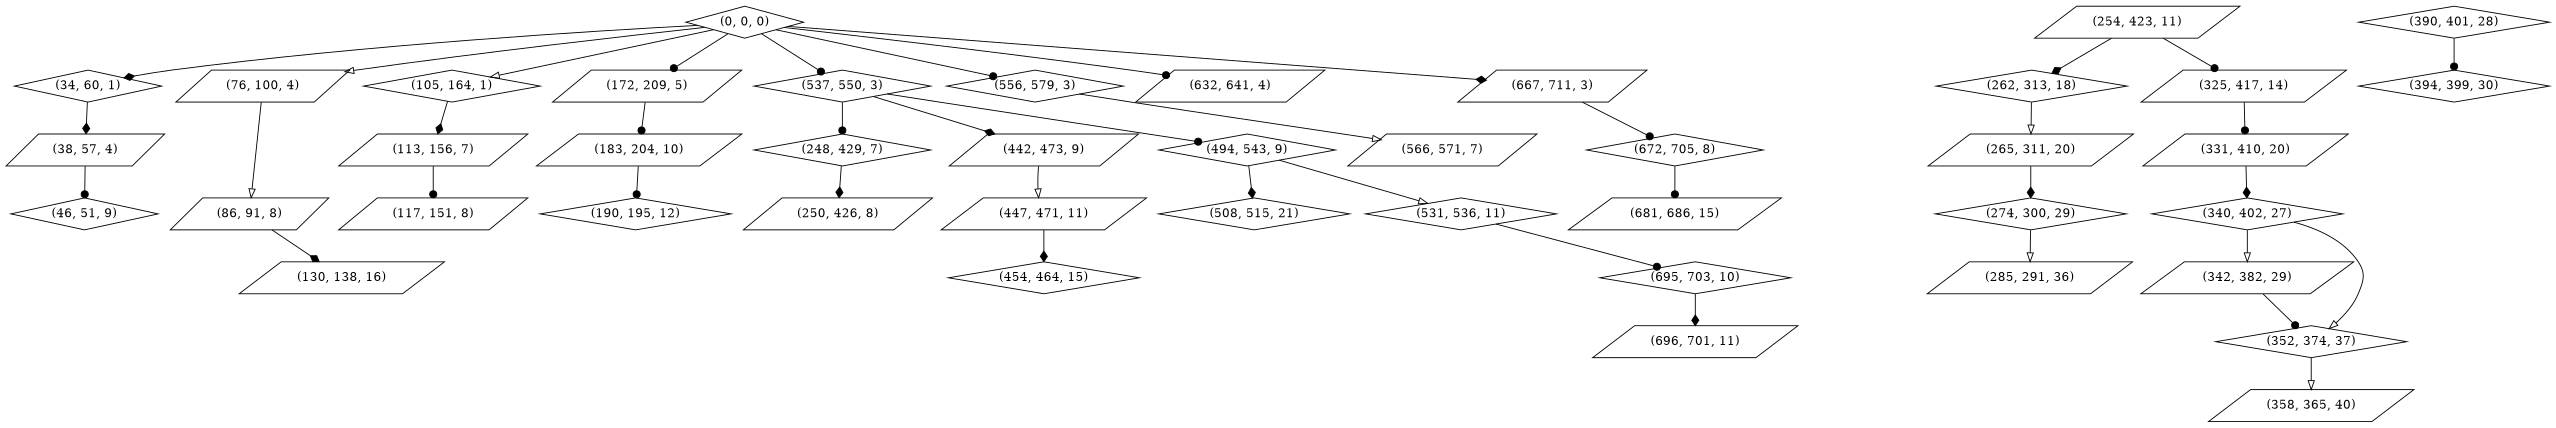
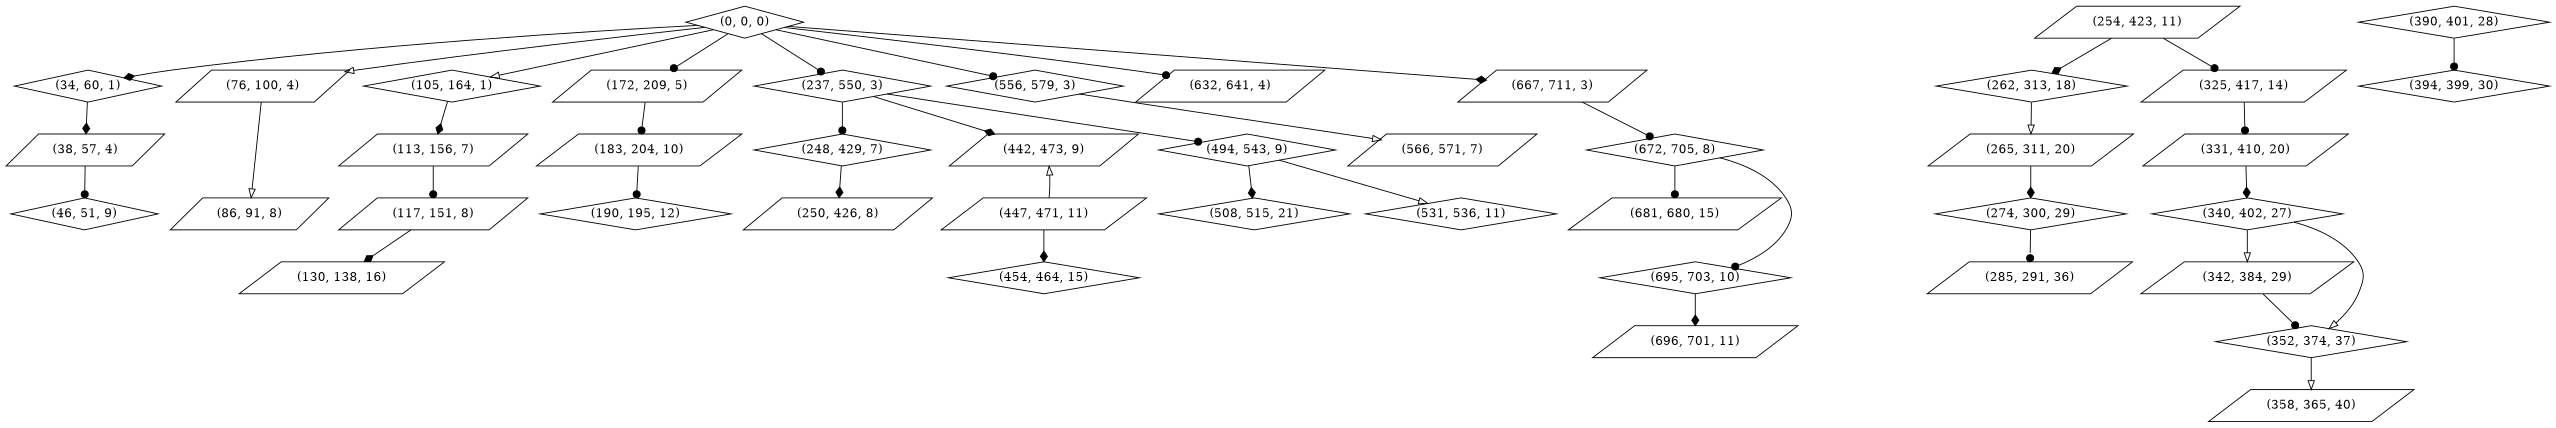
(842, 86) -> (842, 86)
(1038, 178) -> (1050, 186)
(1675, 214) -> (1675, 214)
(2030, 241) -> (2030, 241)
(291, 243) -> (392, 243)
(1575, 245) -> (1789, 205)
(2247, 278) -> (2247, 278)
